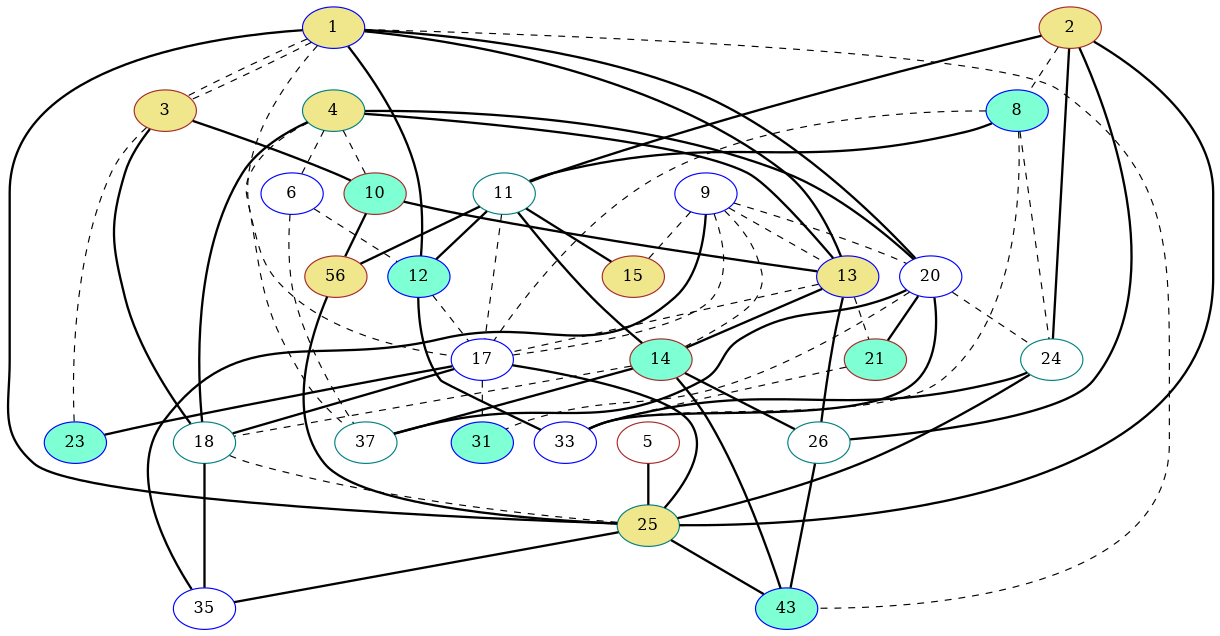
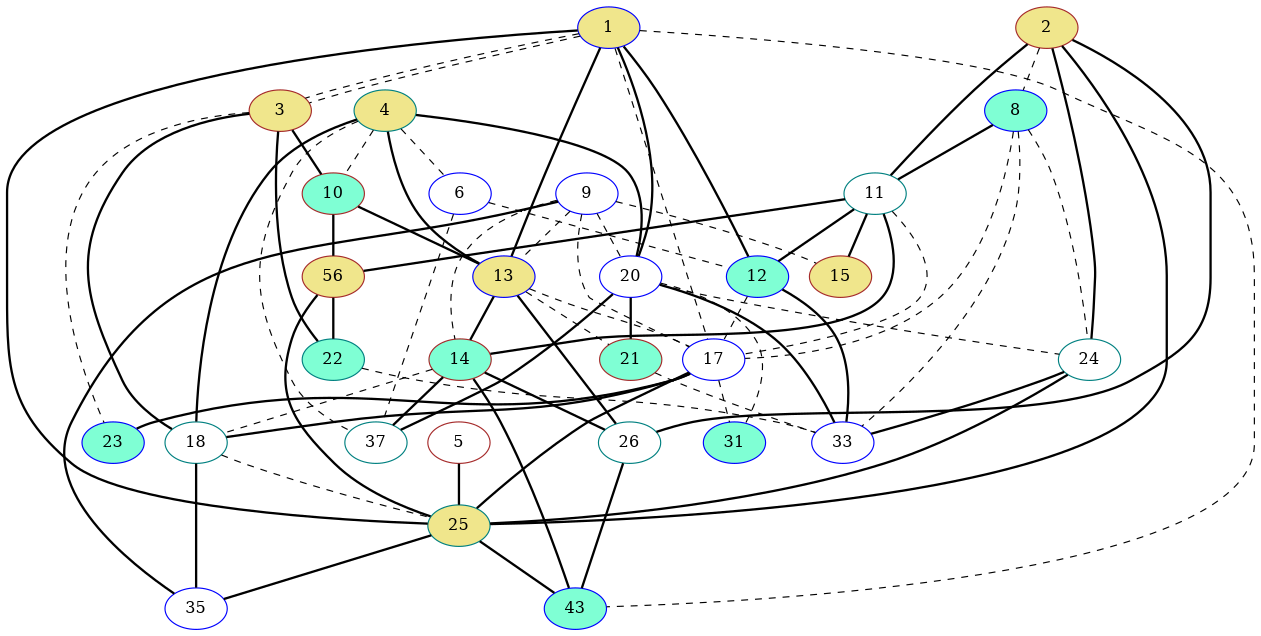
none -> (333, 360)
